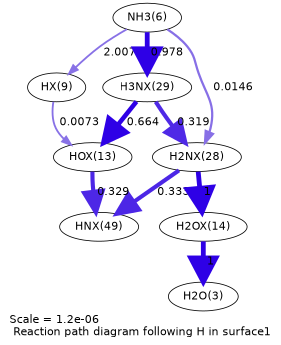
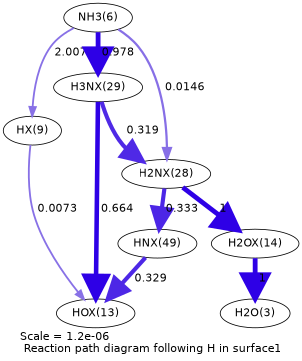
(93, 182) -> (133, 271)
